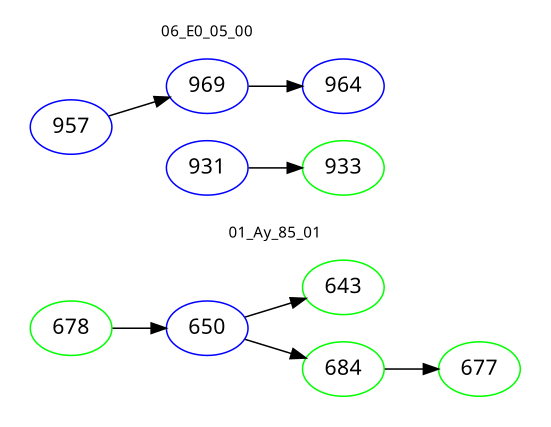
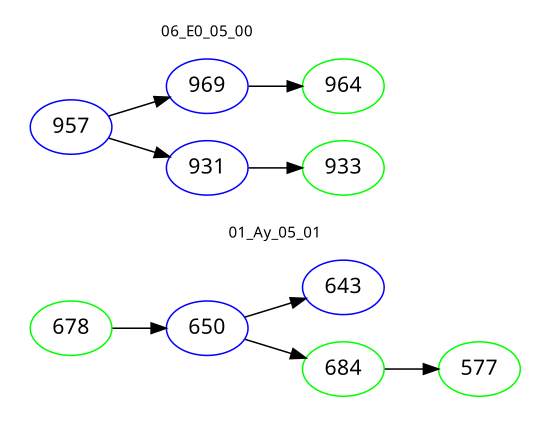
(343, 86) -> (343, 86)
none -> (132, 145)
(275, 234) -> (275, 234)
(343, 287) -> (343, 287)
(479, 369) -> (479, 369)
